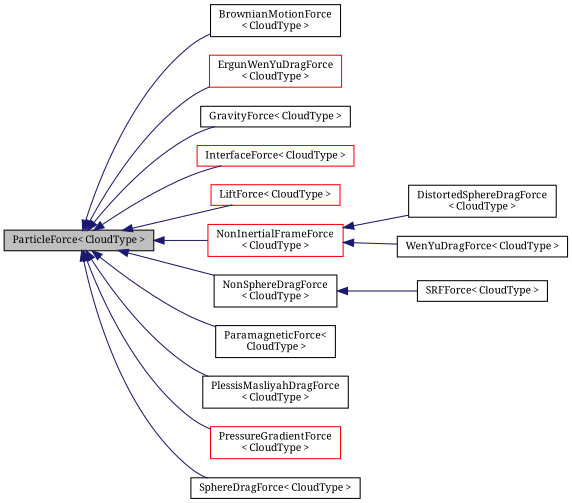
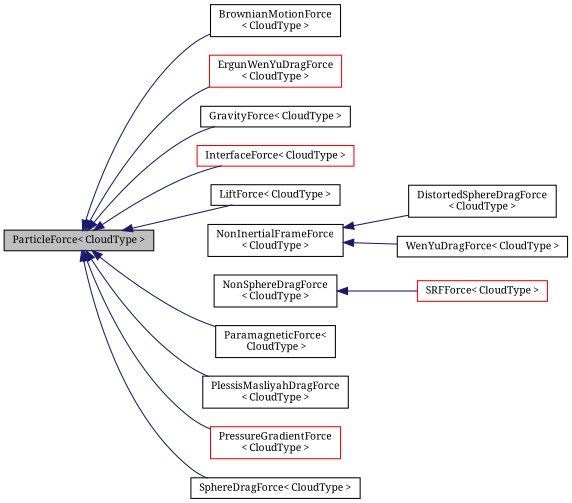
(276, 195) -> (276, 195)
(186, 240) -> none
(276, 240) -> (276, 240)
(171, 264) -> none
(482, 291) -> (482, 291)
